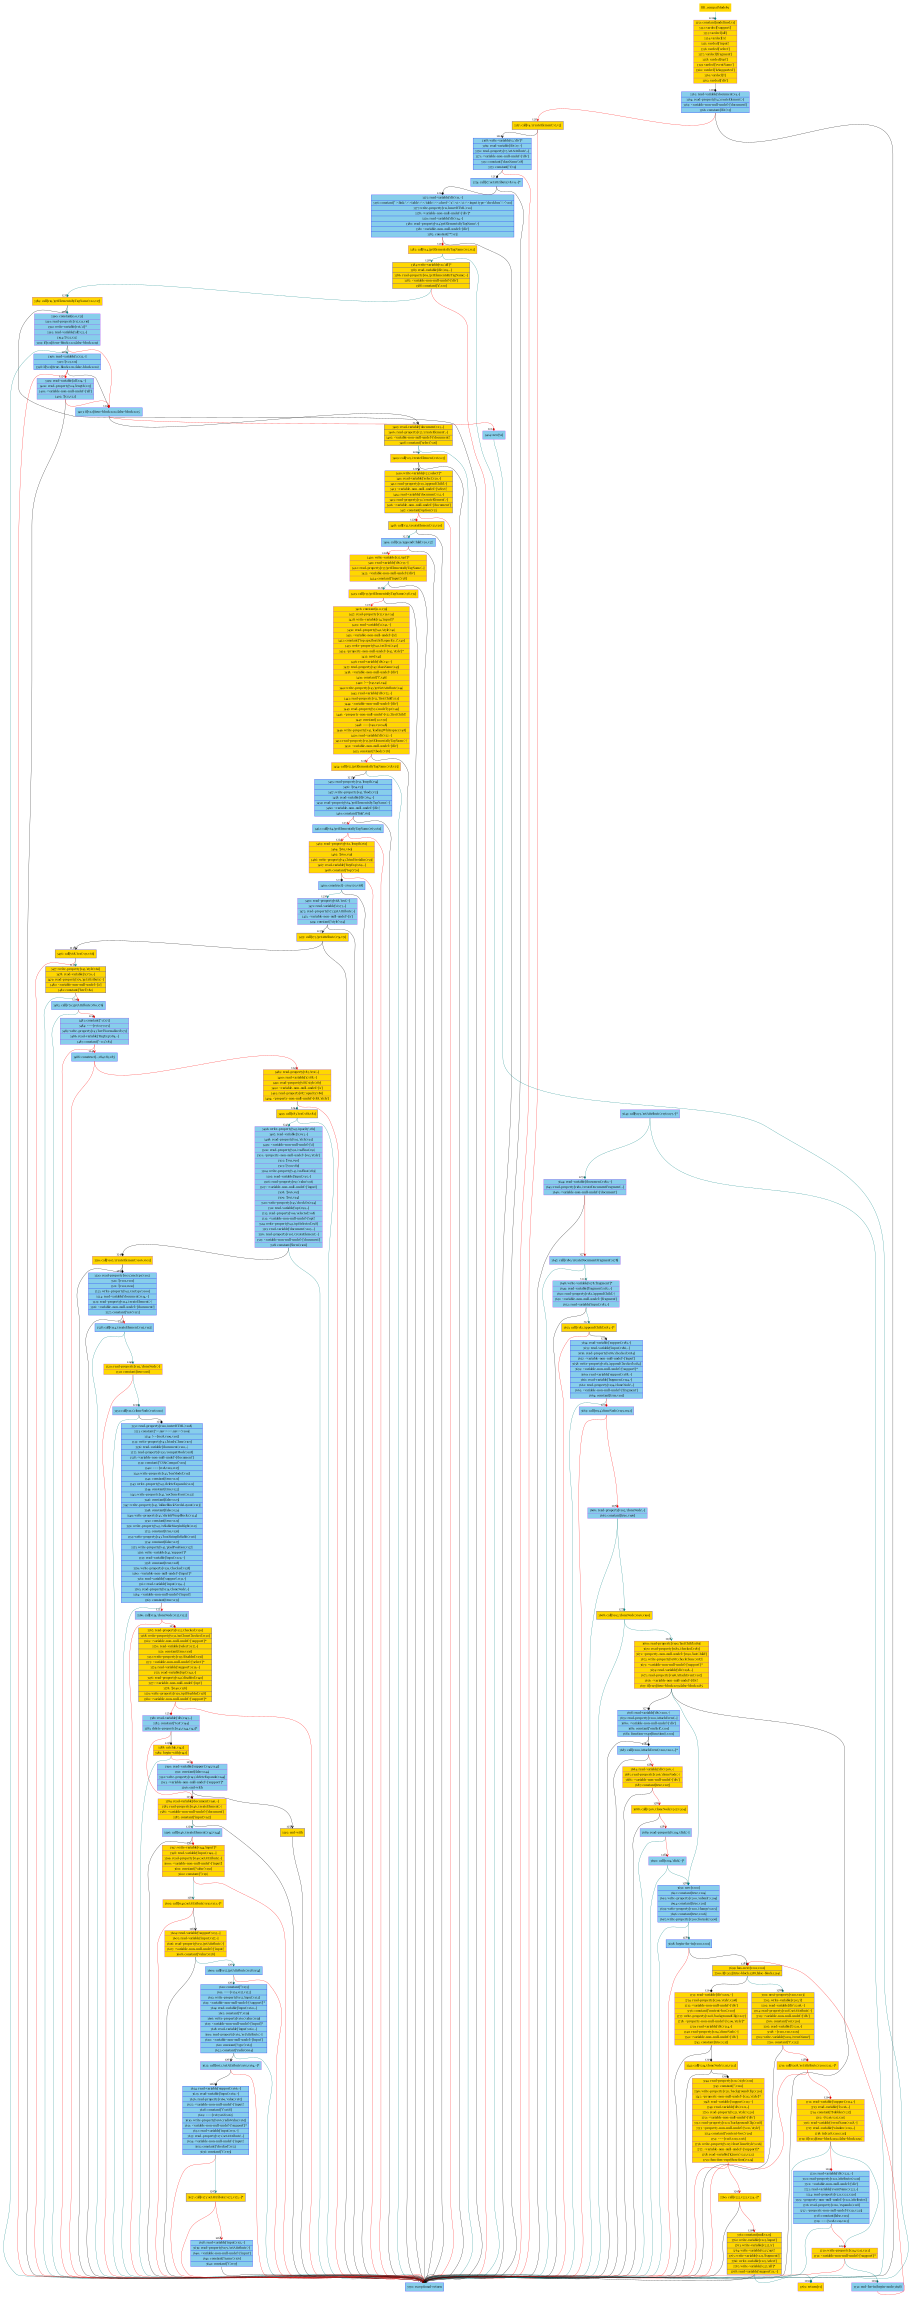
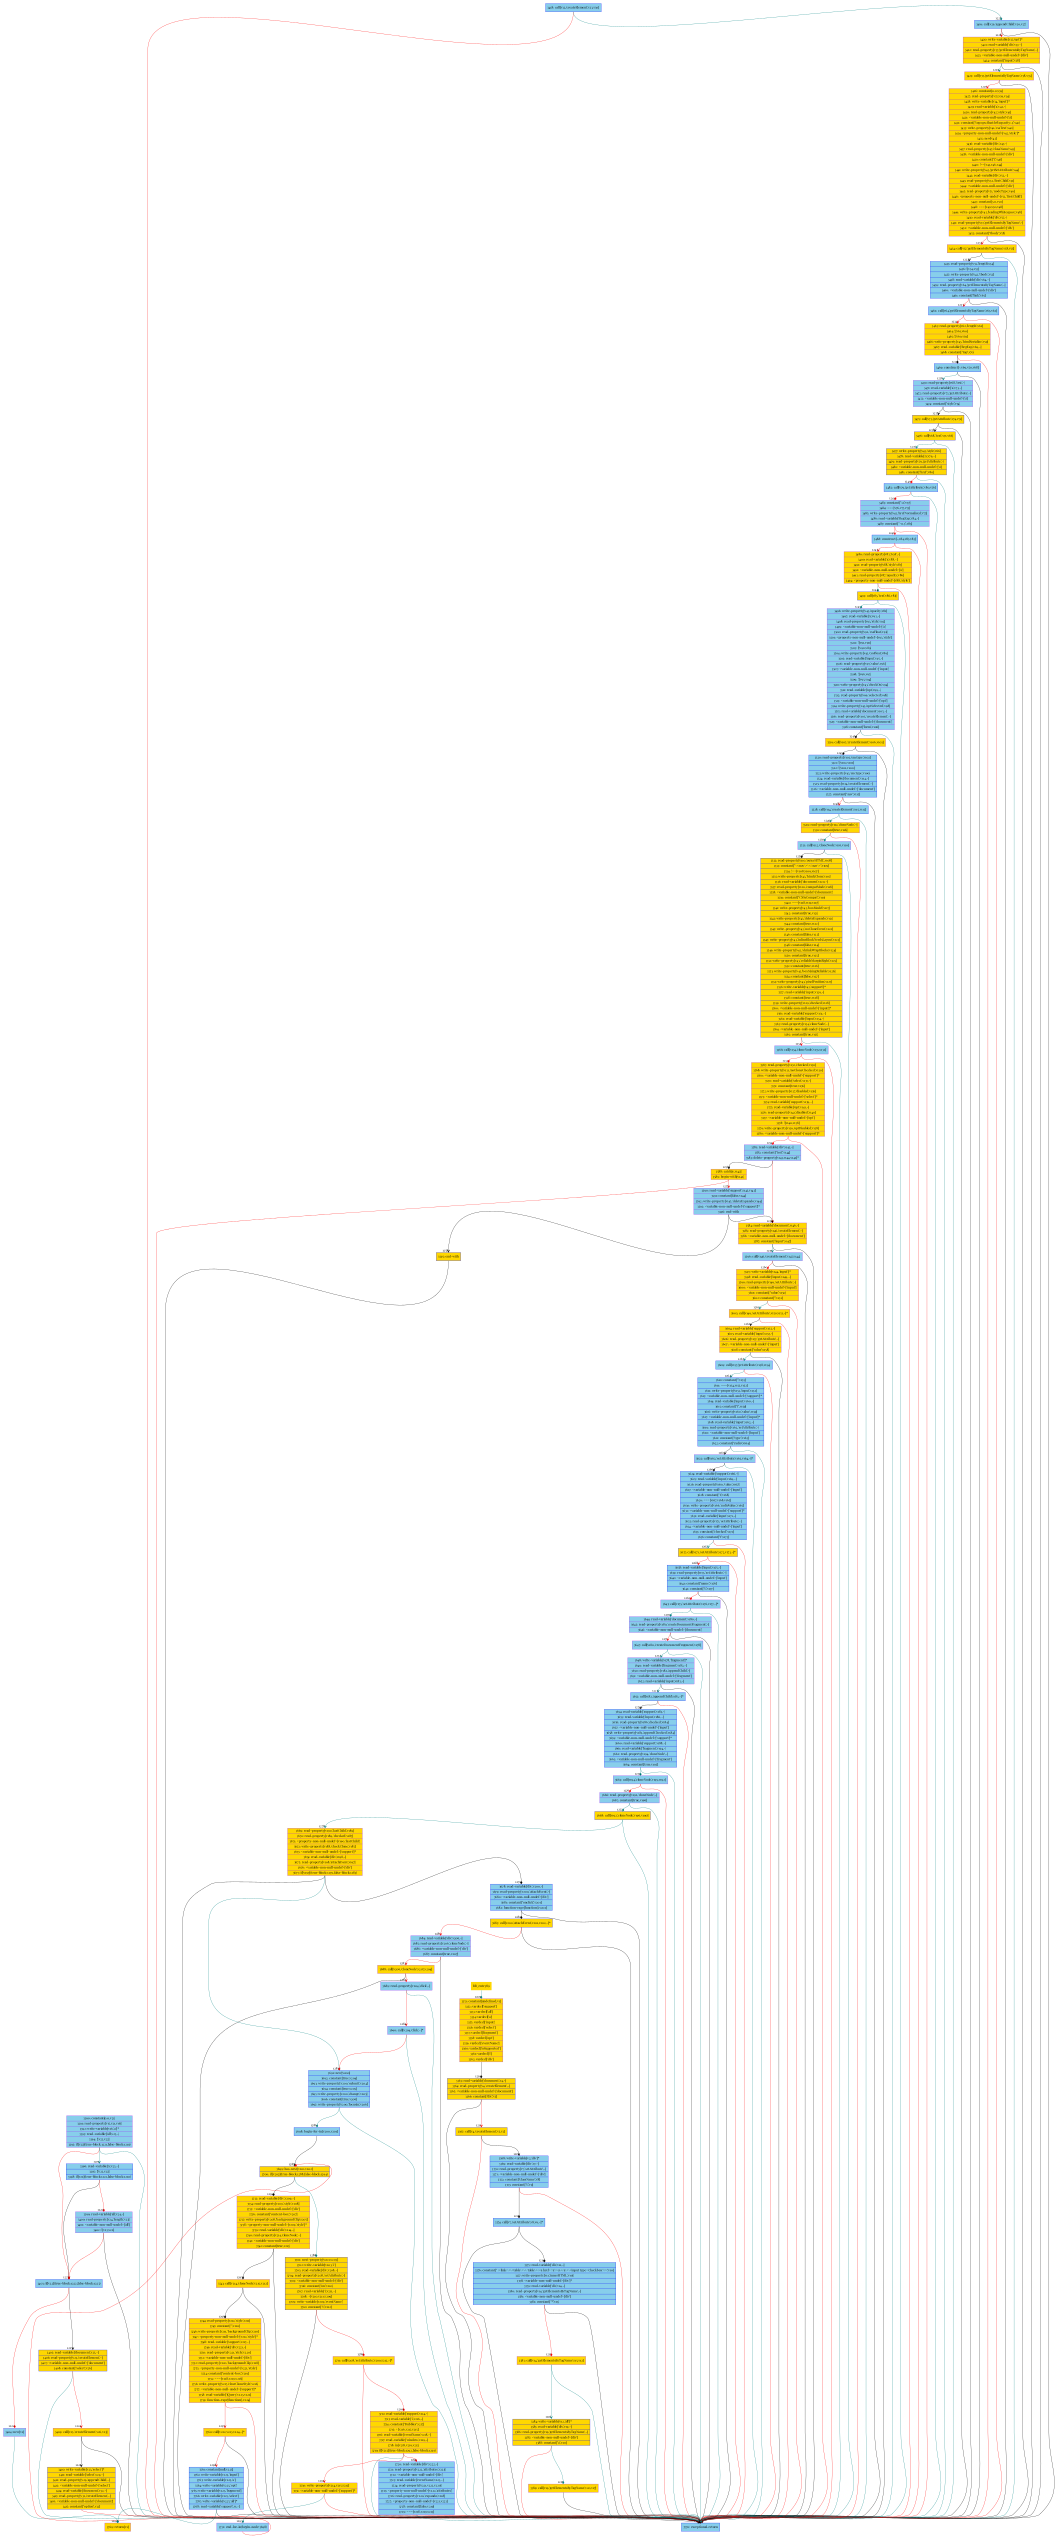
(715, 8) -> (481, 1986)
(715, 102) -> (481, 2089)
(67, 308) -> none
(418, 449) -> (77, 2399)
(418, 516) -> none
(416, 526) -> (573, 8)
(589, 1328) -> (658, 1697)
(442, 1399) -> (148, 1329)
(606, 1401) -> (641, 1770)
(19, 1506) -> none
(162, 1513) -> (801, 948)
none -> (696, 1595)
(175, 1665) -> (788, 1099)
(649, 1750) -> (521, 1923)
(653, 1777) -> (441, 1946)
(36, 1792) -> (953, 1594)
(677, 1875) -> (374, 2052)
(141, 2148) -> (157, 1855)
(878, 2188) -> (365, 2463)
(670, 2228) -> none
(837, 2235) -> none
(258, 2244) -> (753, 2004)
(754, 2253) -> (216, 2488)
